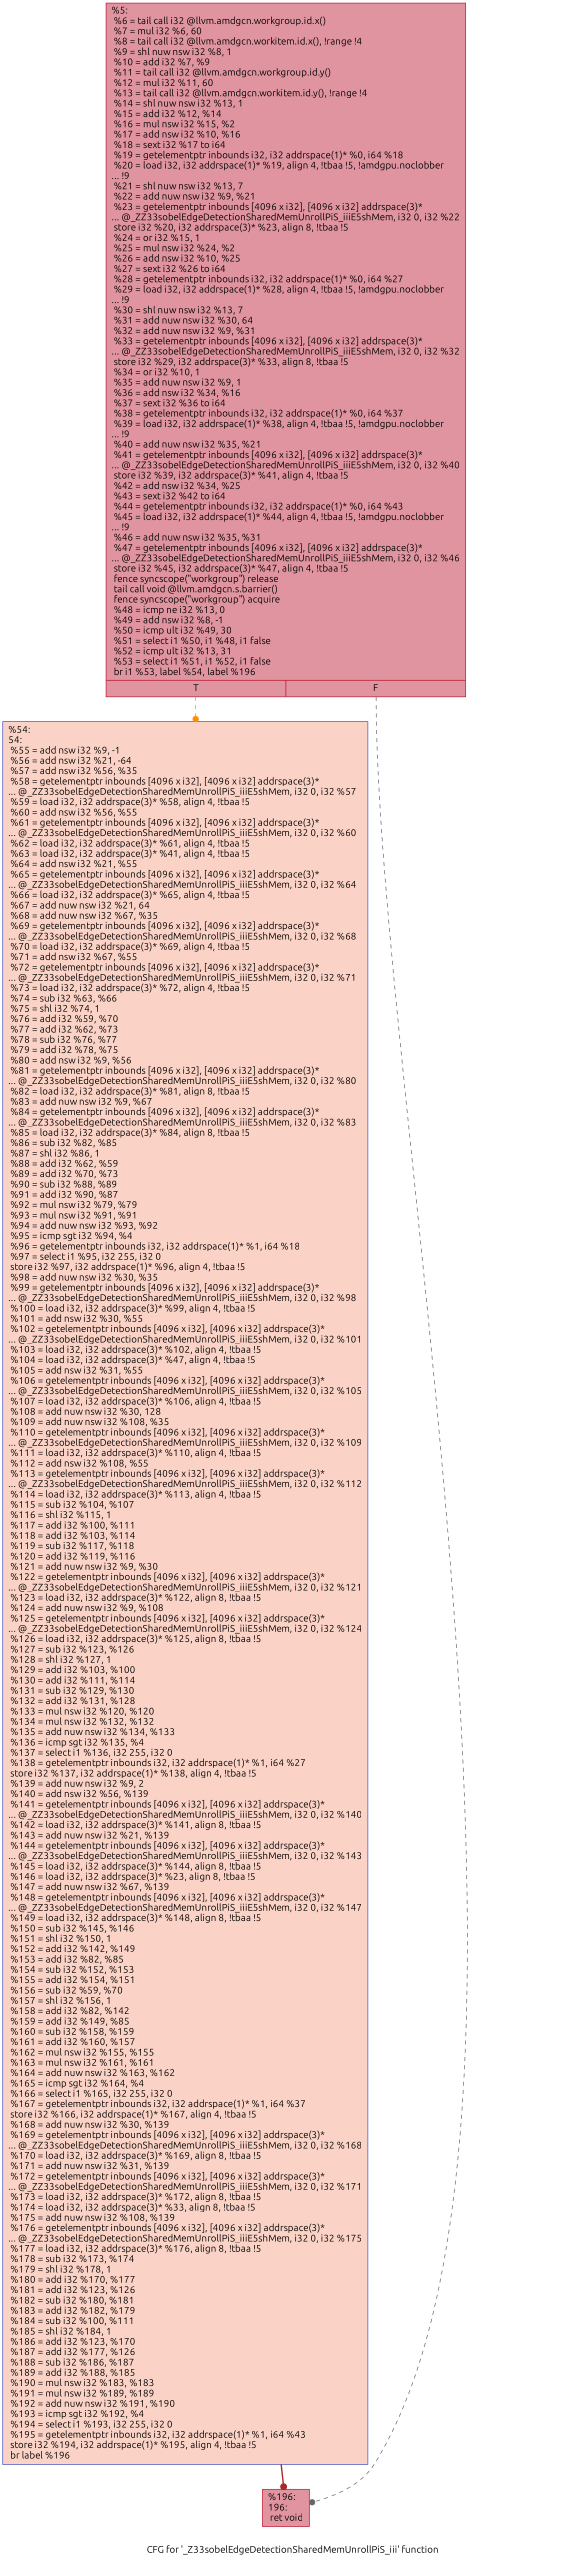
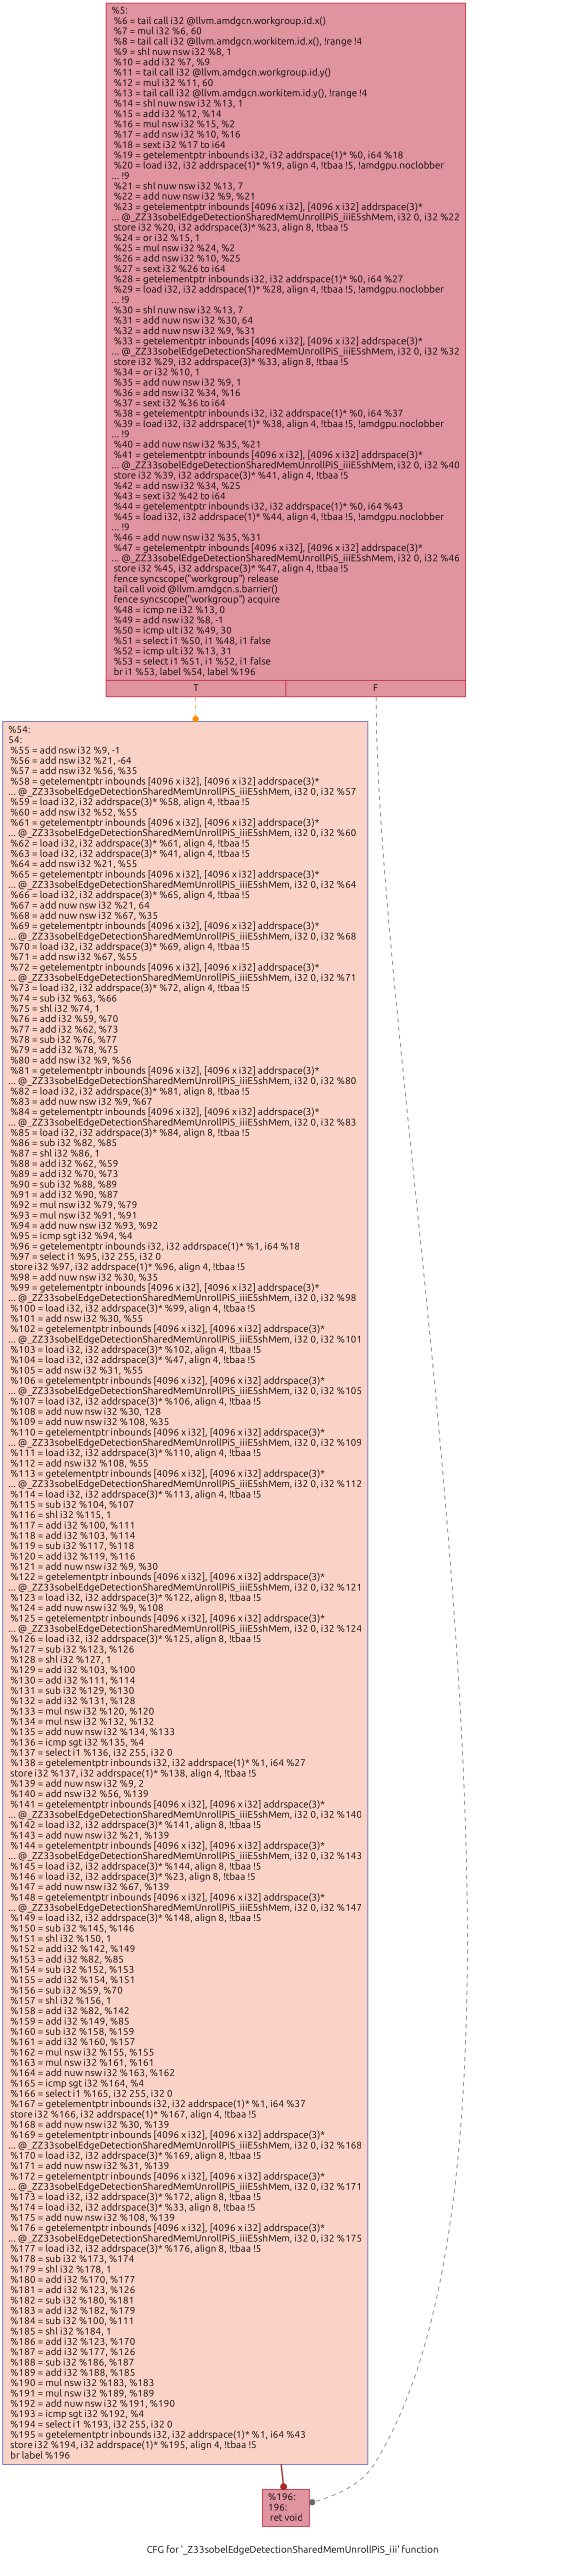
(73, 813) -> (73, 813)
